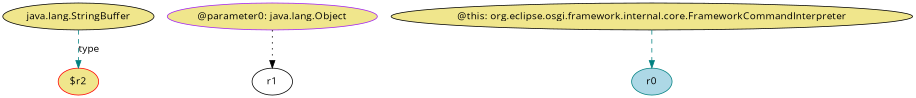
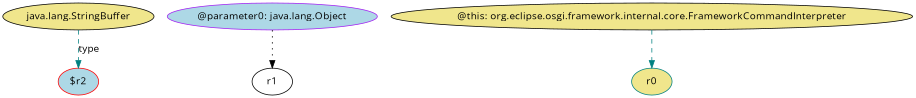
(272, 16) -> (272, 16)
(78, 82) -> (78, 82)
(652, 82) -> (652, 82)
